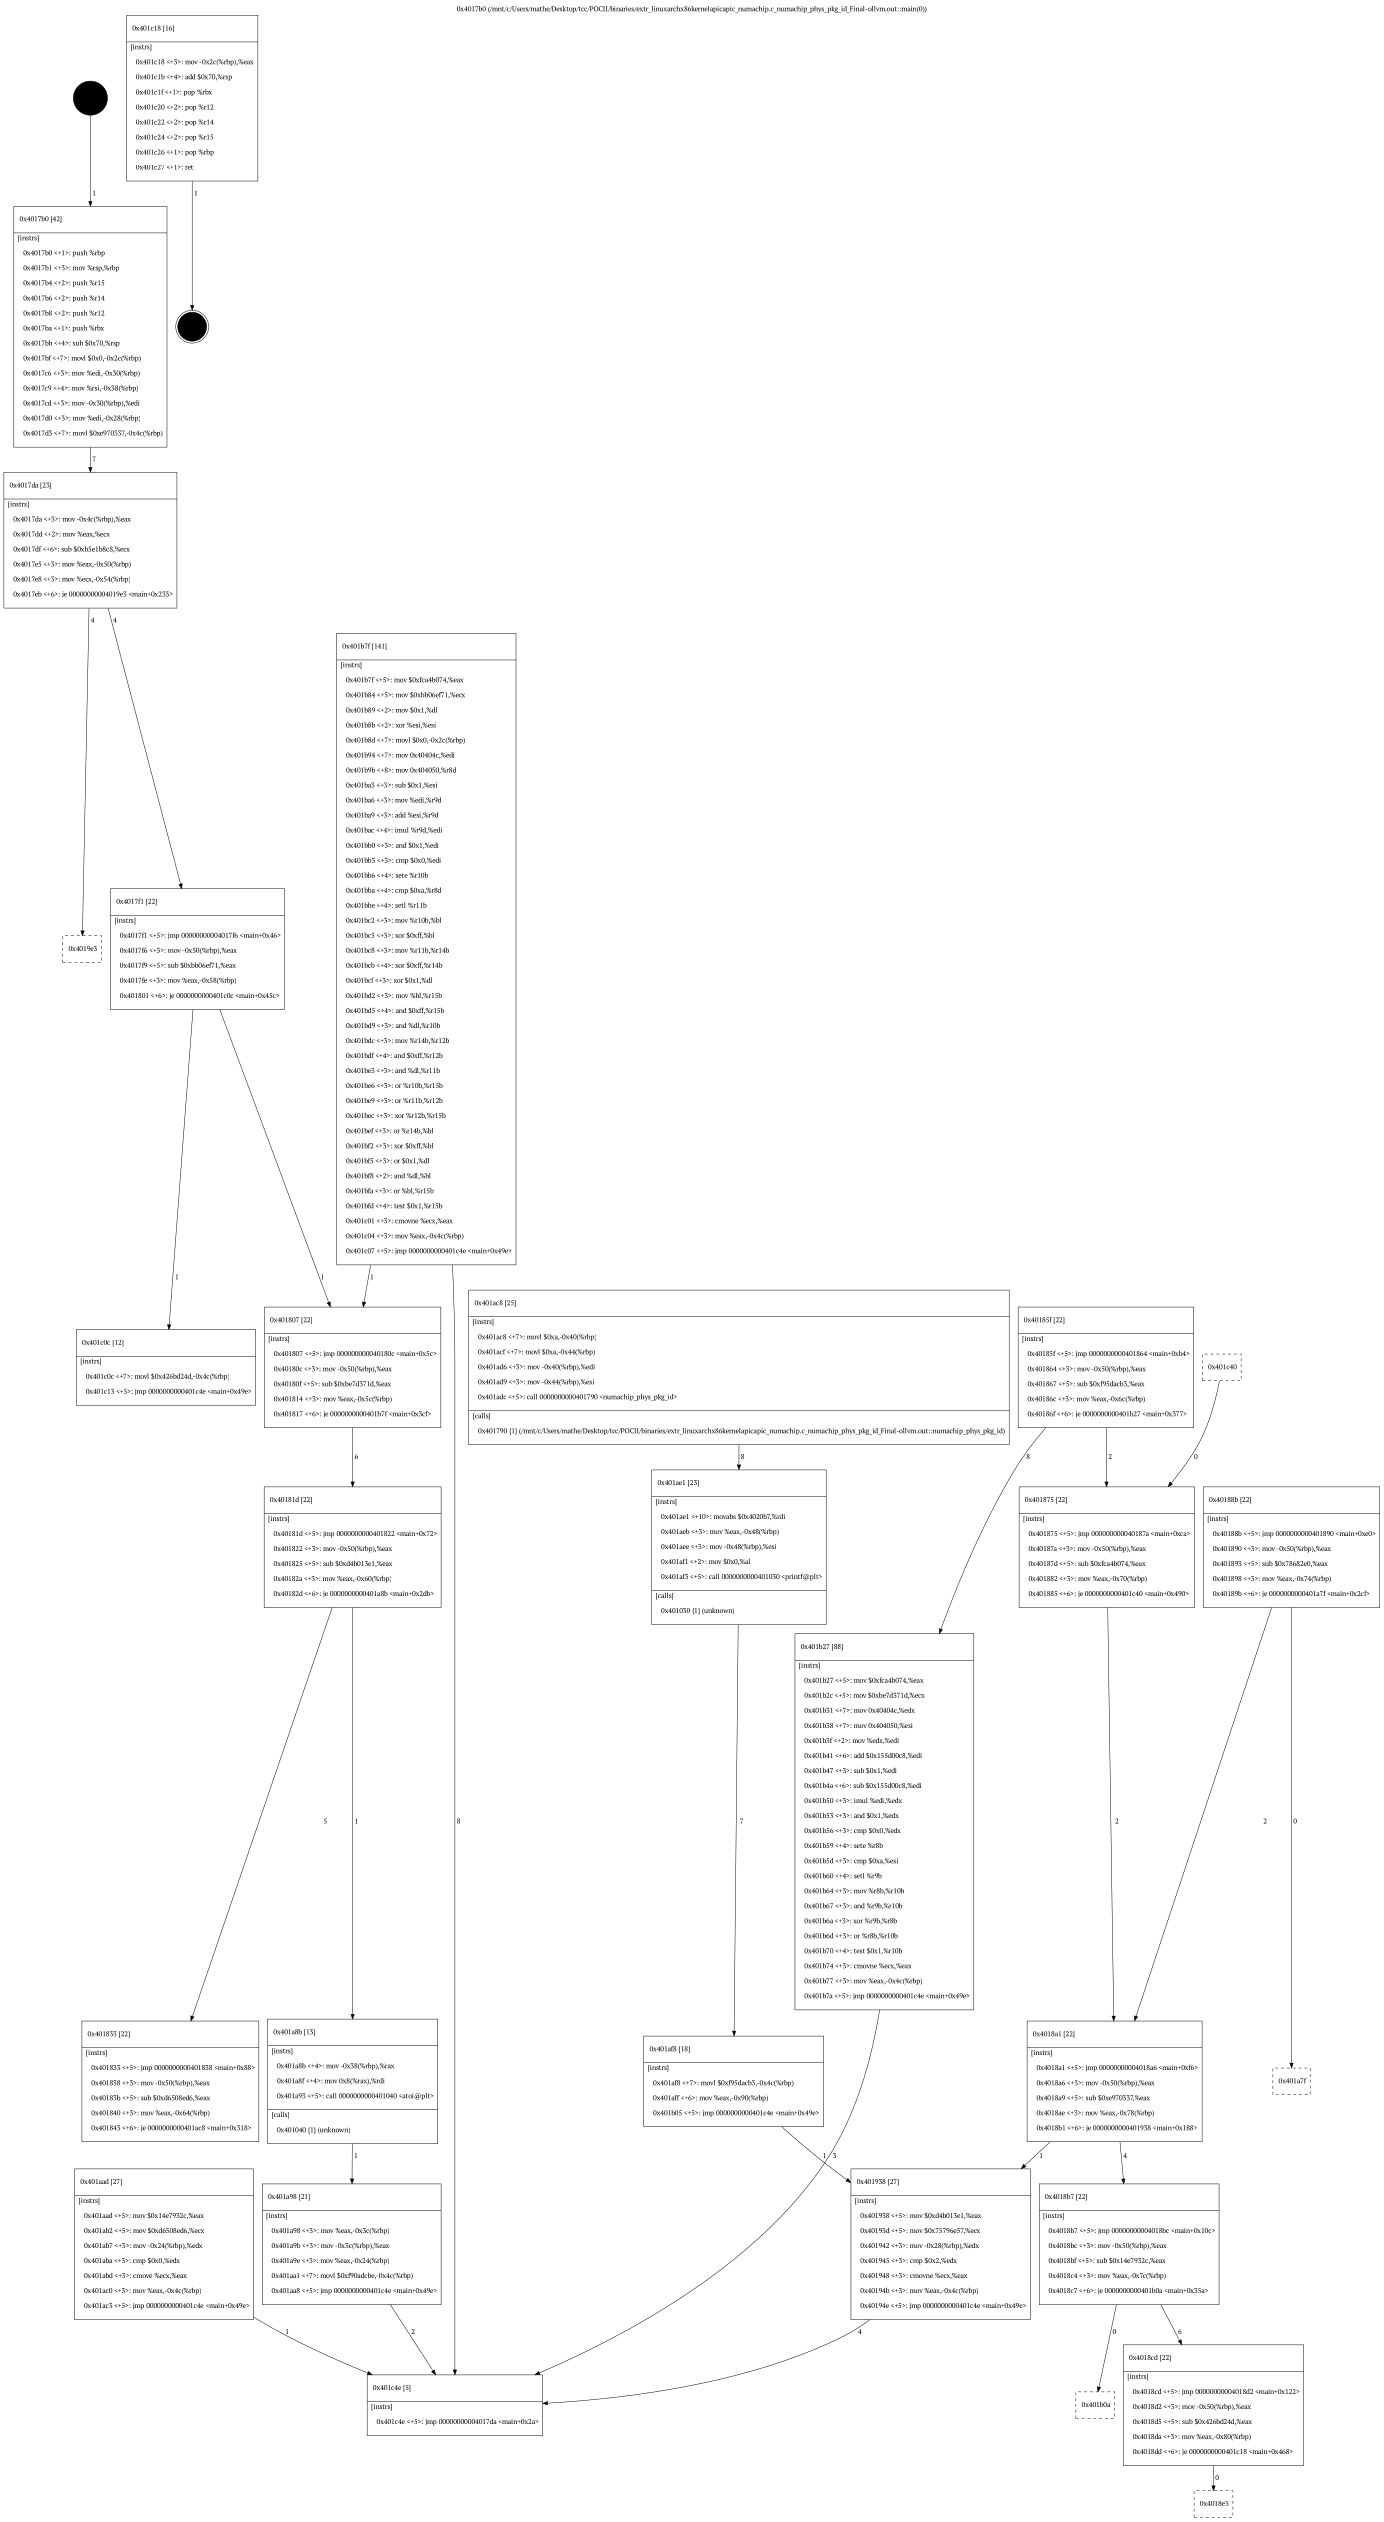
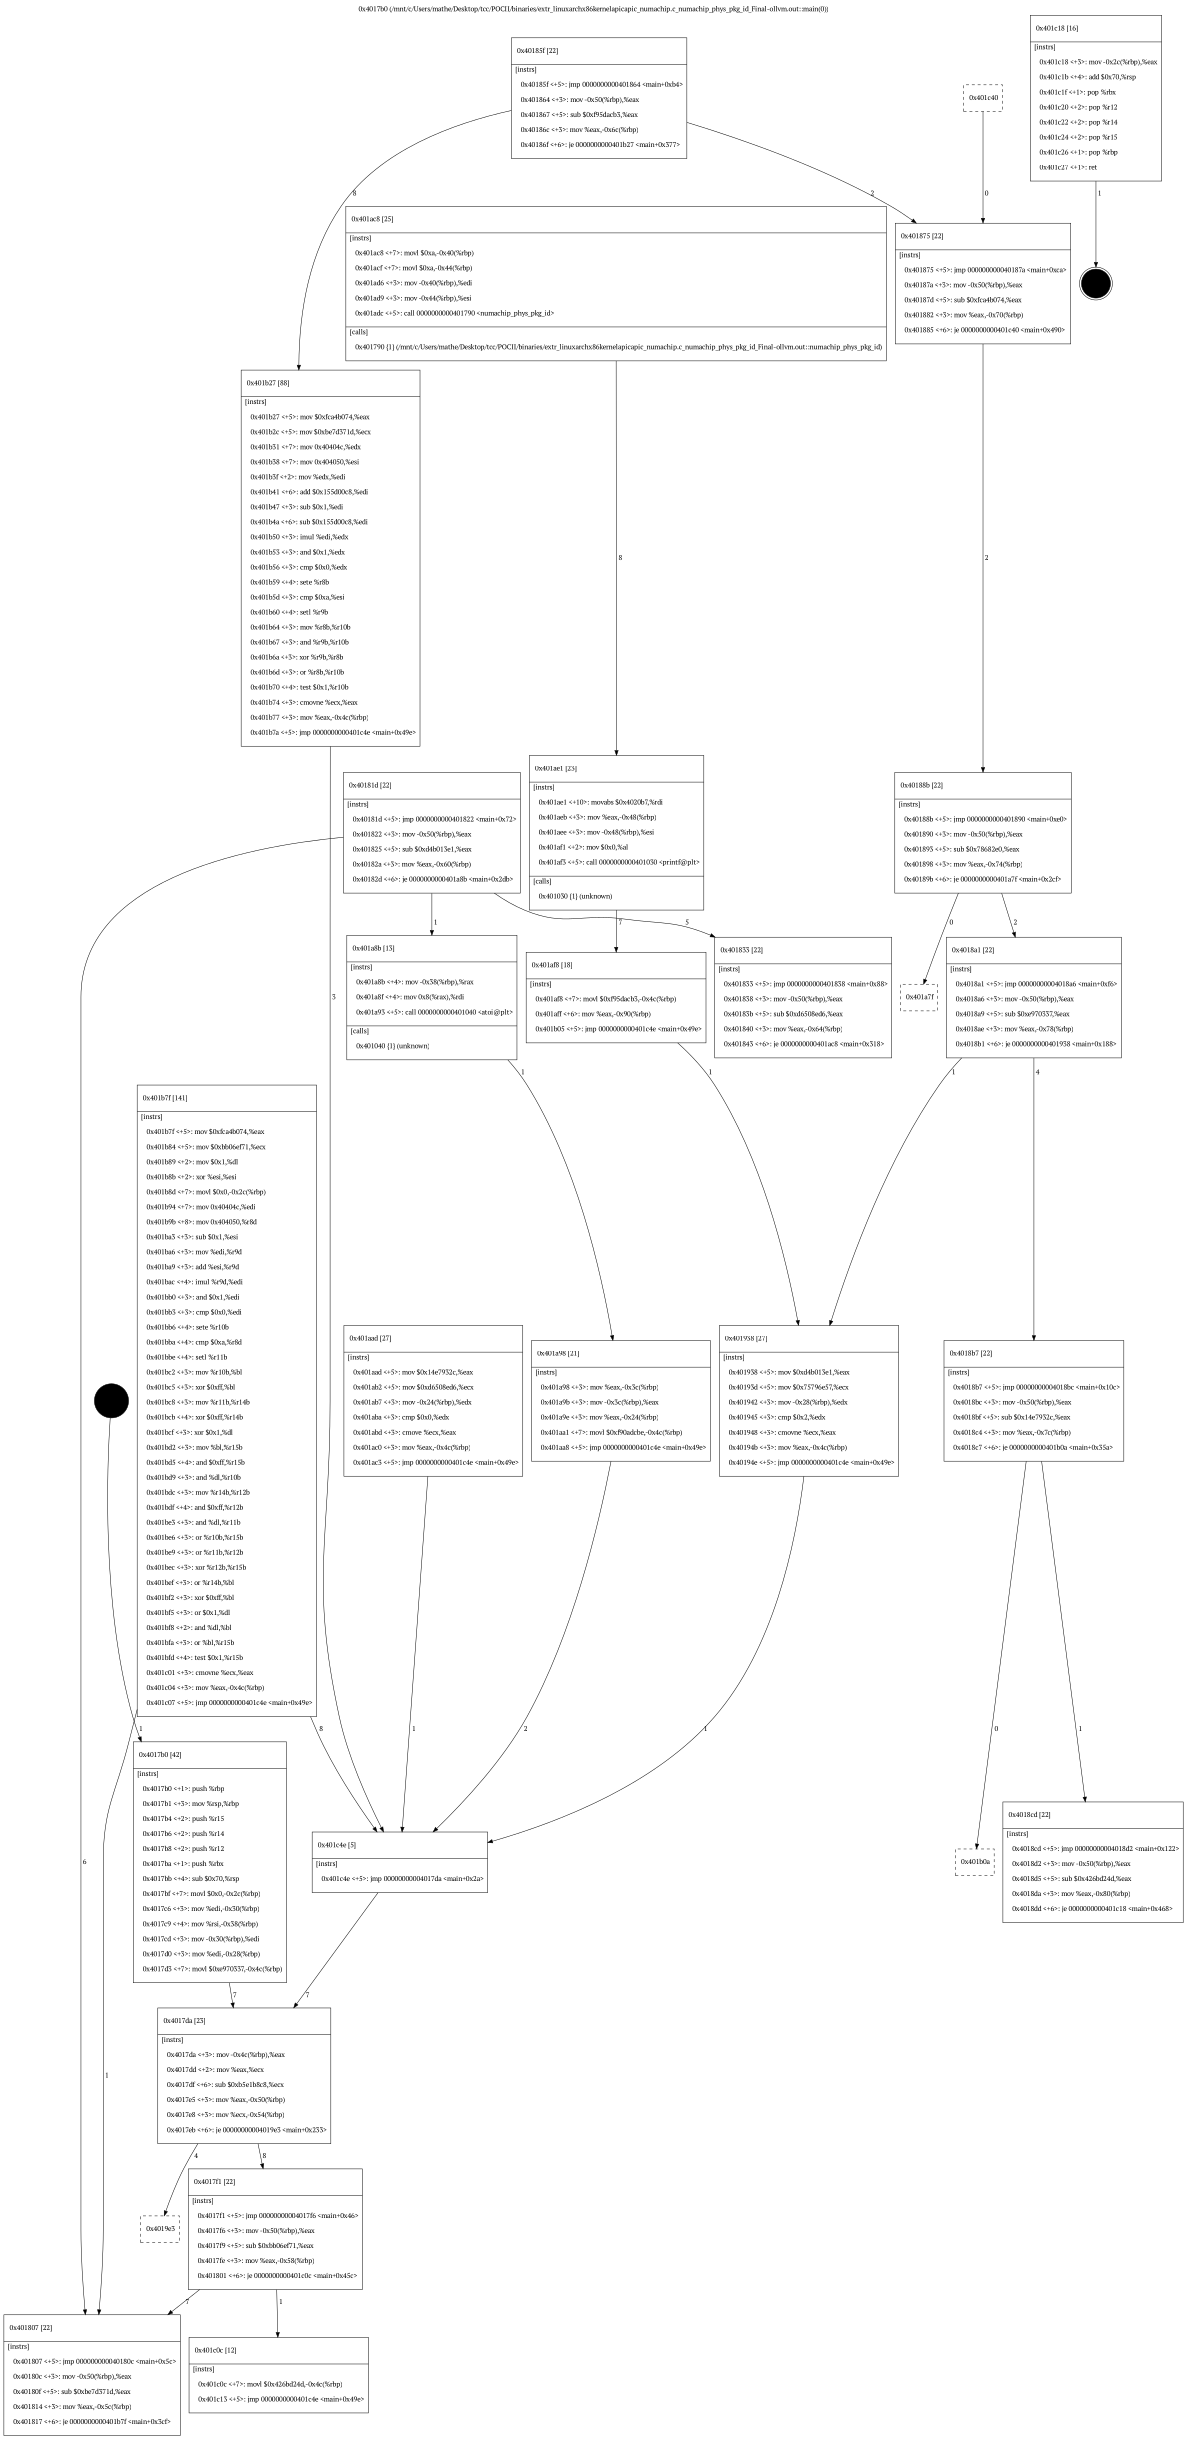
(114, 621) -> (264, 2156)
(322, 1277) -> (187, 2302)
(353, 1455) -> (81, 1486)
(1111, 1812) -> (983, 556)
none -> (337, 1948)
(859, 2332) -> (705, 1729)
(1179, 2332) -> (1079, 1729)
(1214, 2504) -> none
